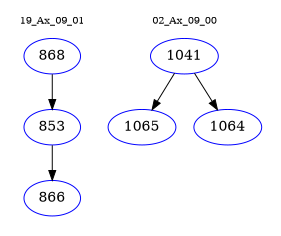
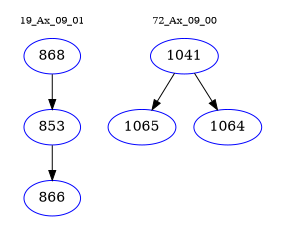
(185, 21) -> (185, 21)
